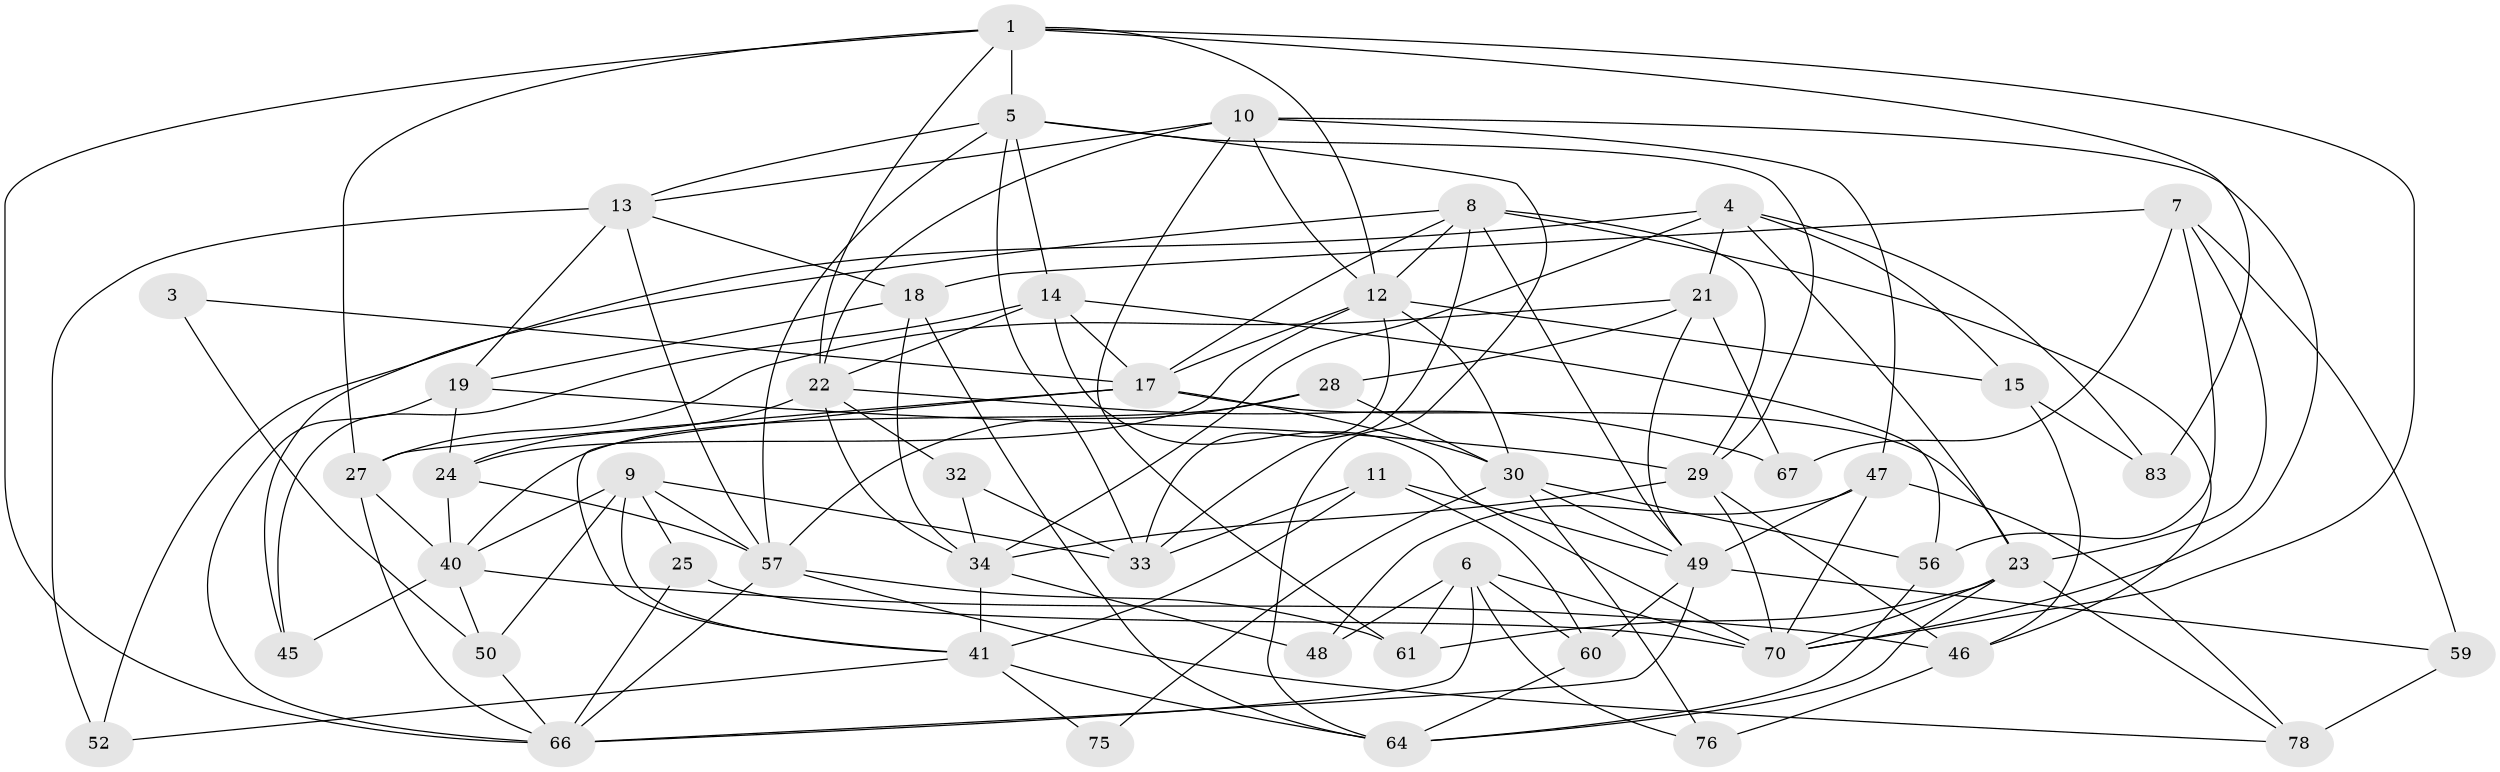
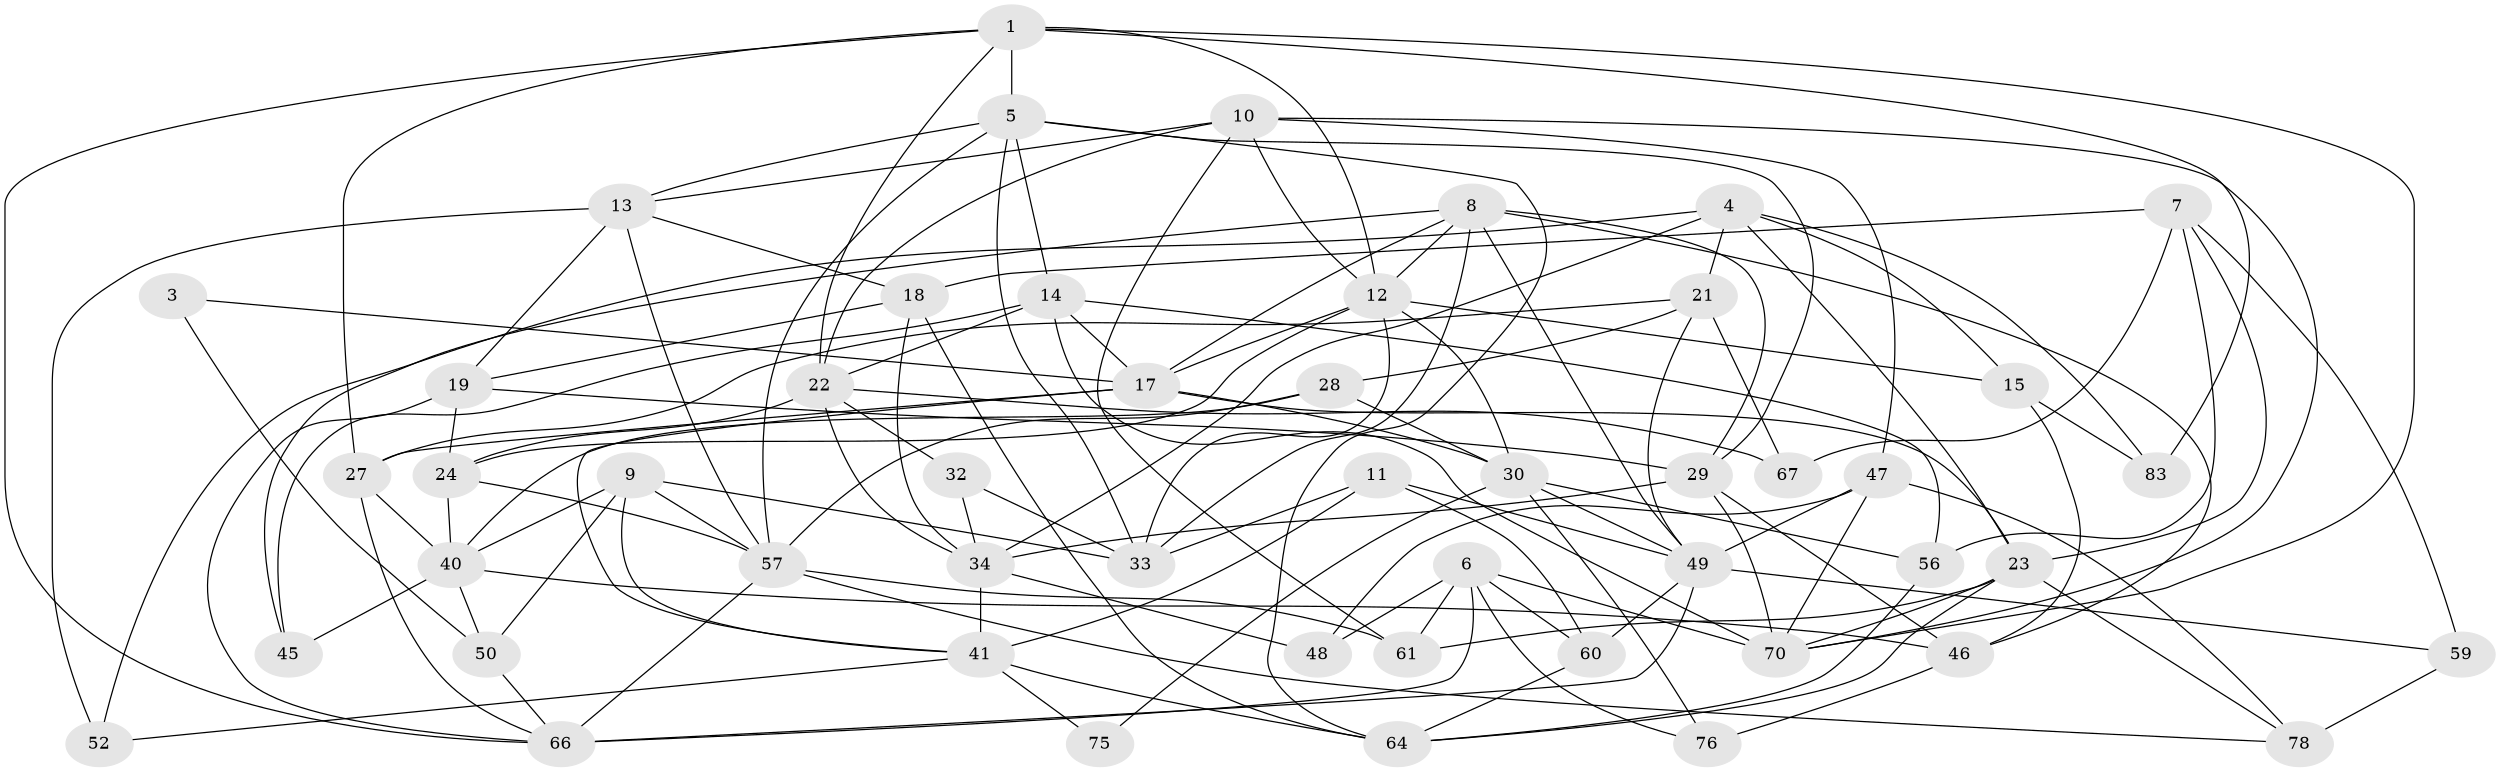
(683, 565) -> none
